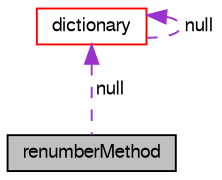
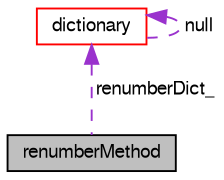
(109, 90) -> (154, 90)
